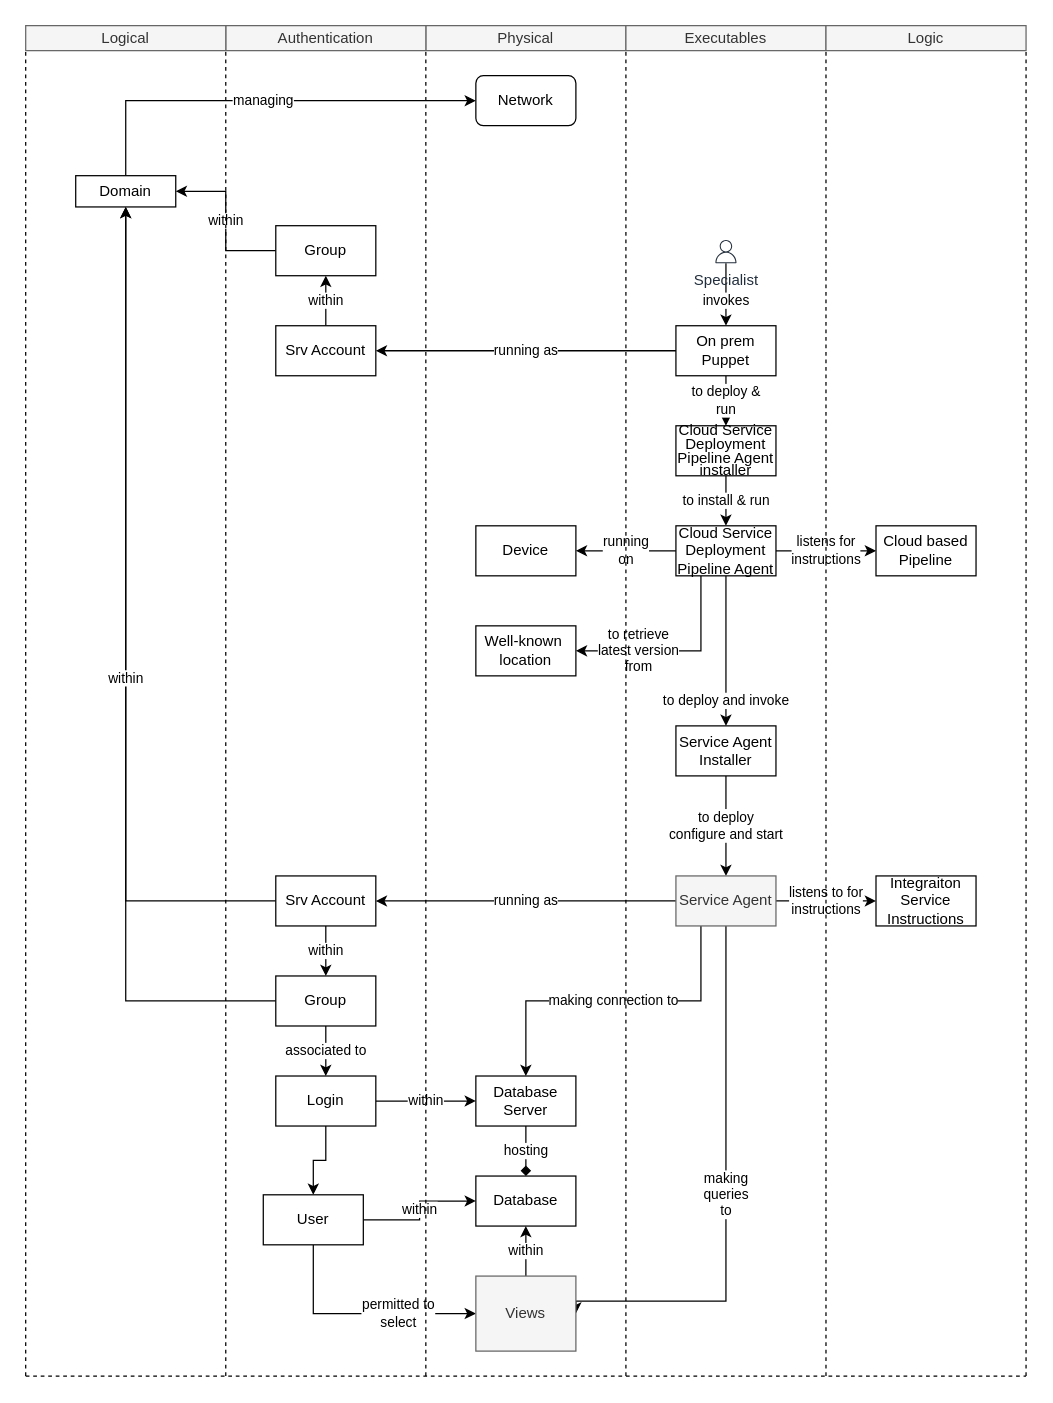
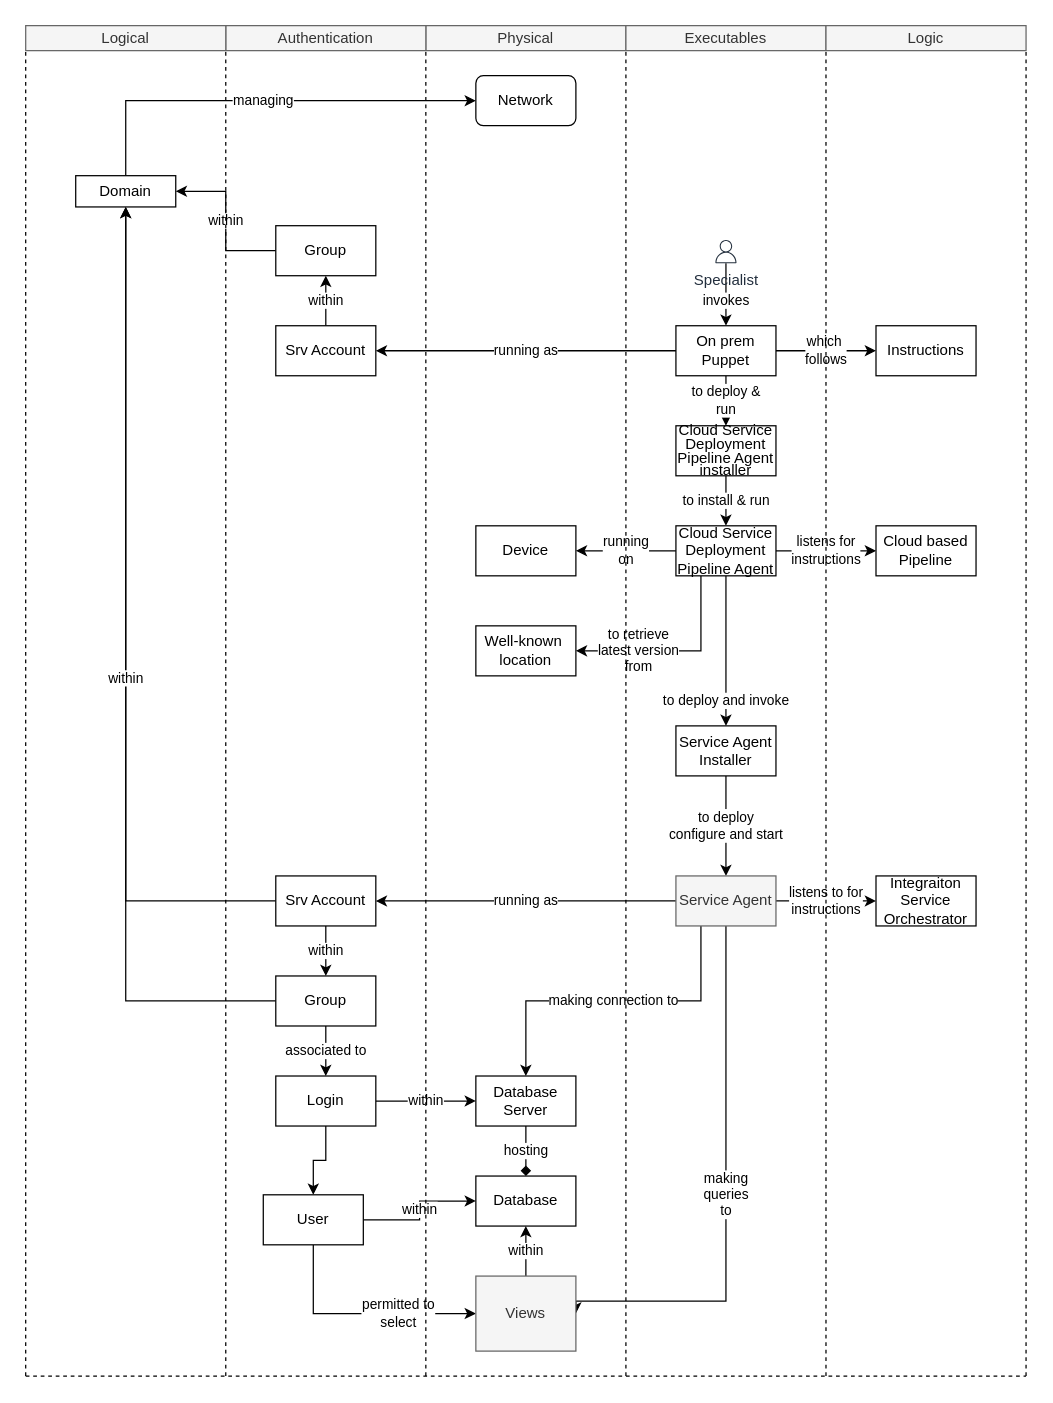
none -> (799, 351)
none -> (926, 351)
(926, 901) -> (926, 901)
